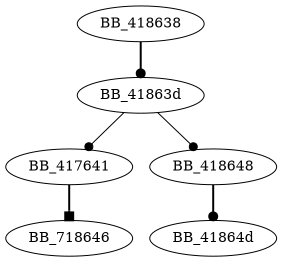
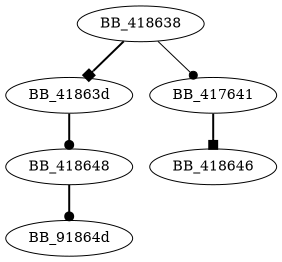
(141, 56) -> (109, 56)
(108, 128) -> (174, 57)
(174, 128) -> (69, 127)
(69, 238) -> (213, 167)
(213, 238) -> (69, 238)
